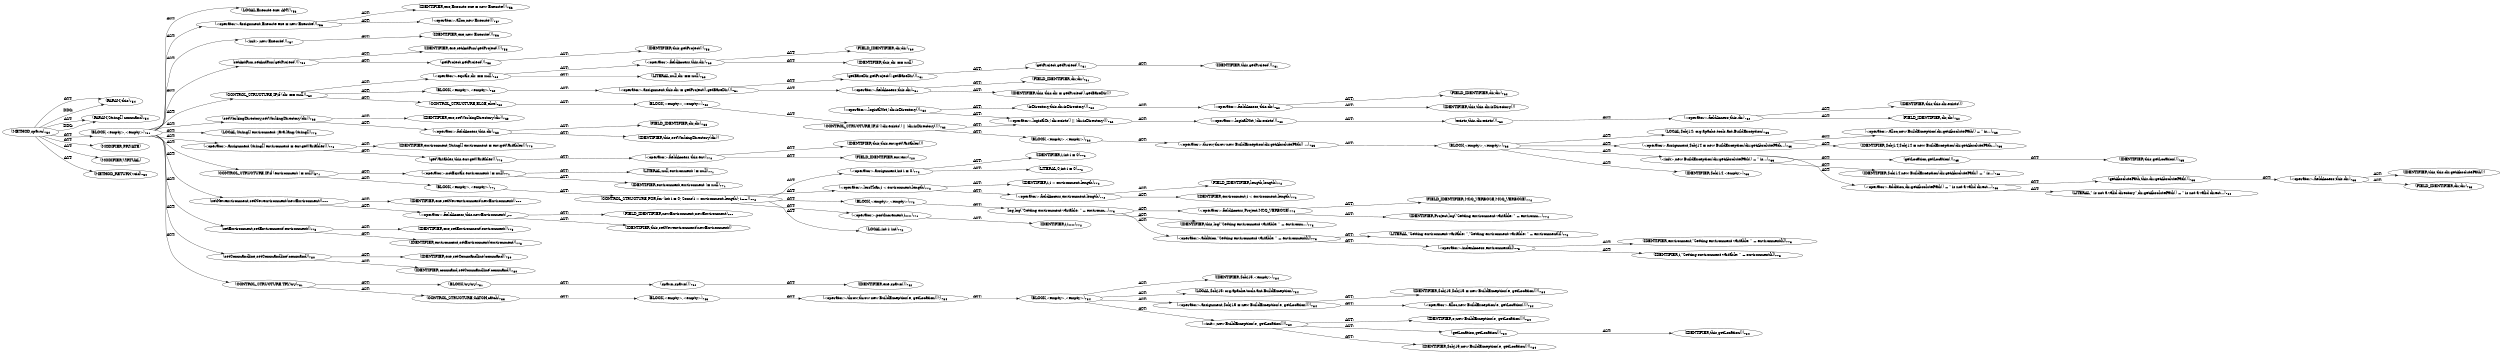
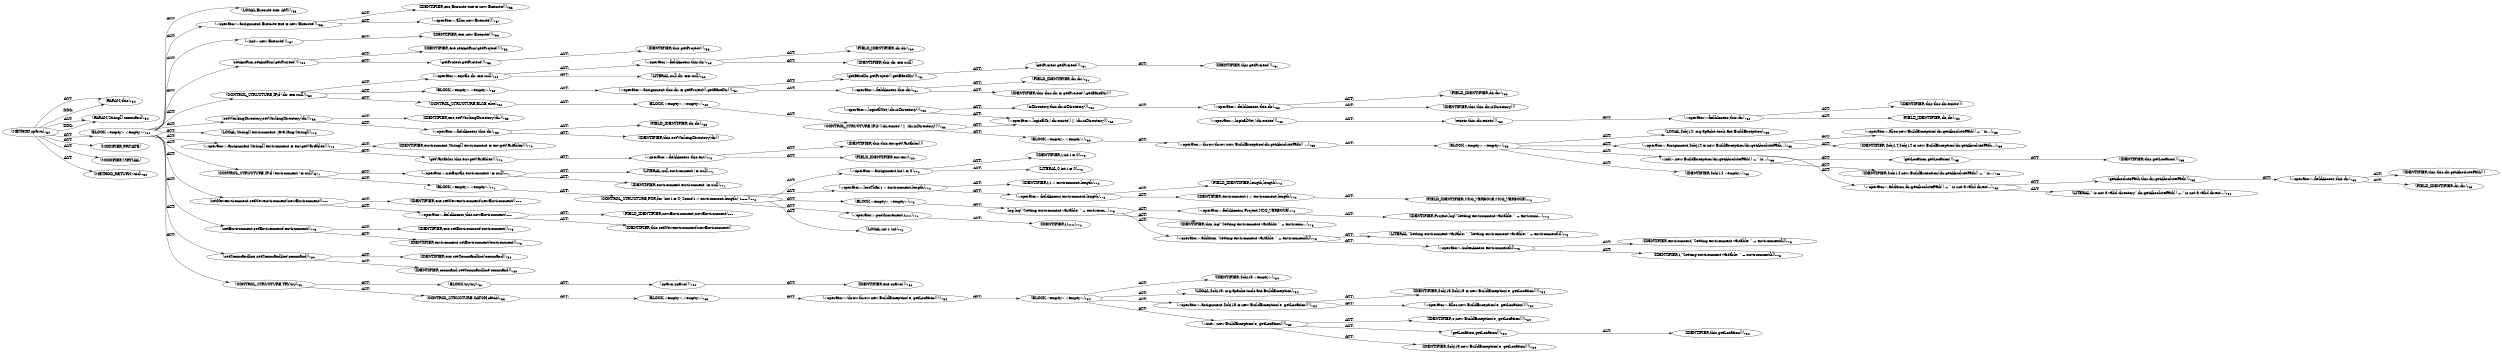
(1163, 121) -> none
(1360, 206) -> (1360, 198)
(509, 215) -> (509, 215)
(1289, 324) -> (1289, 324)
